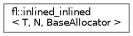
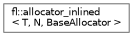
(66, 18) -> (66, 18)
